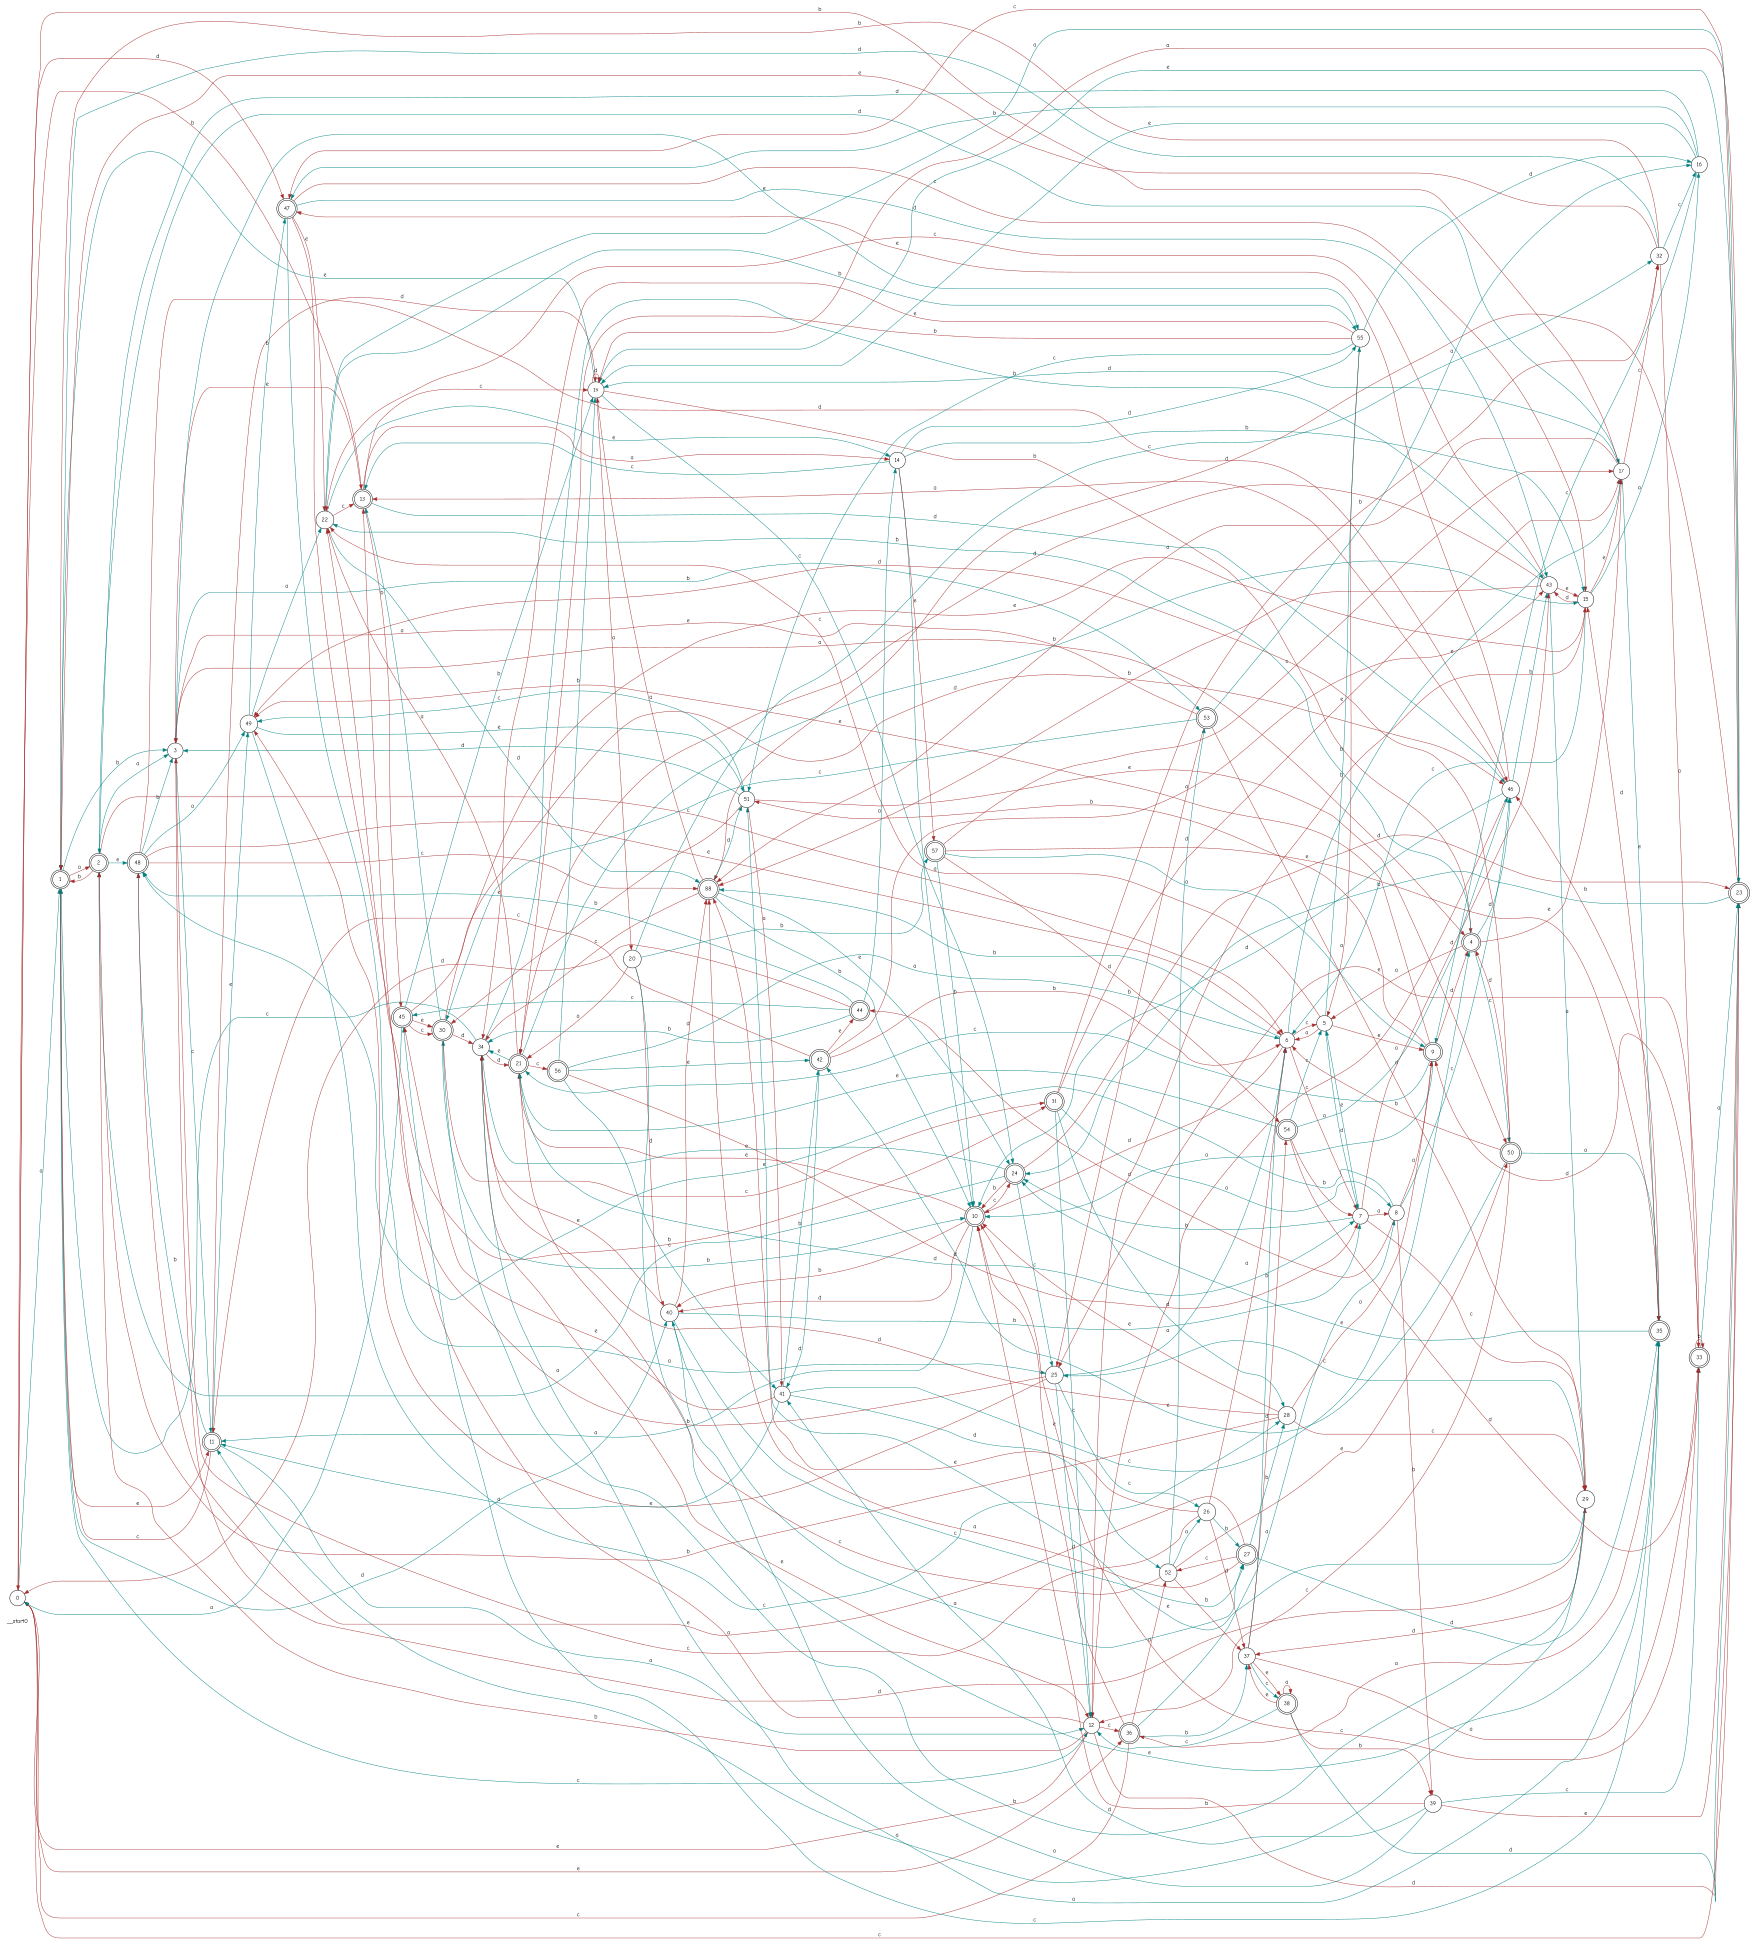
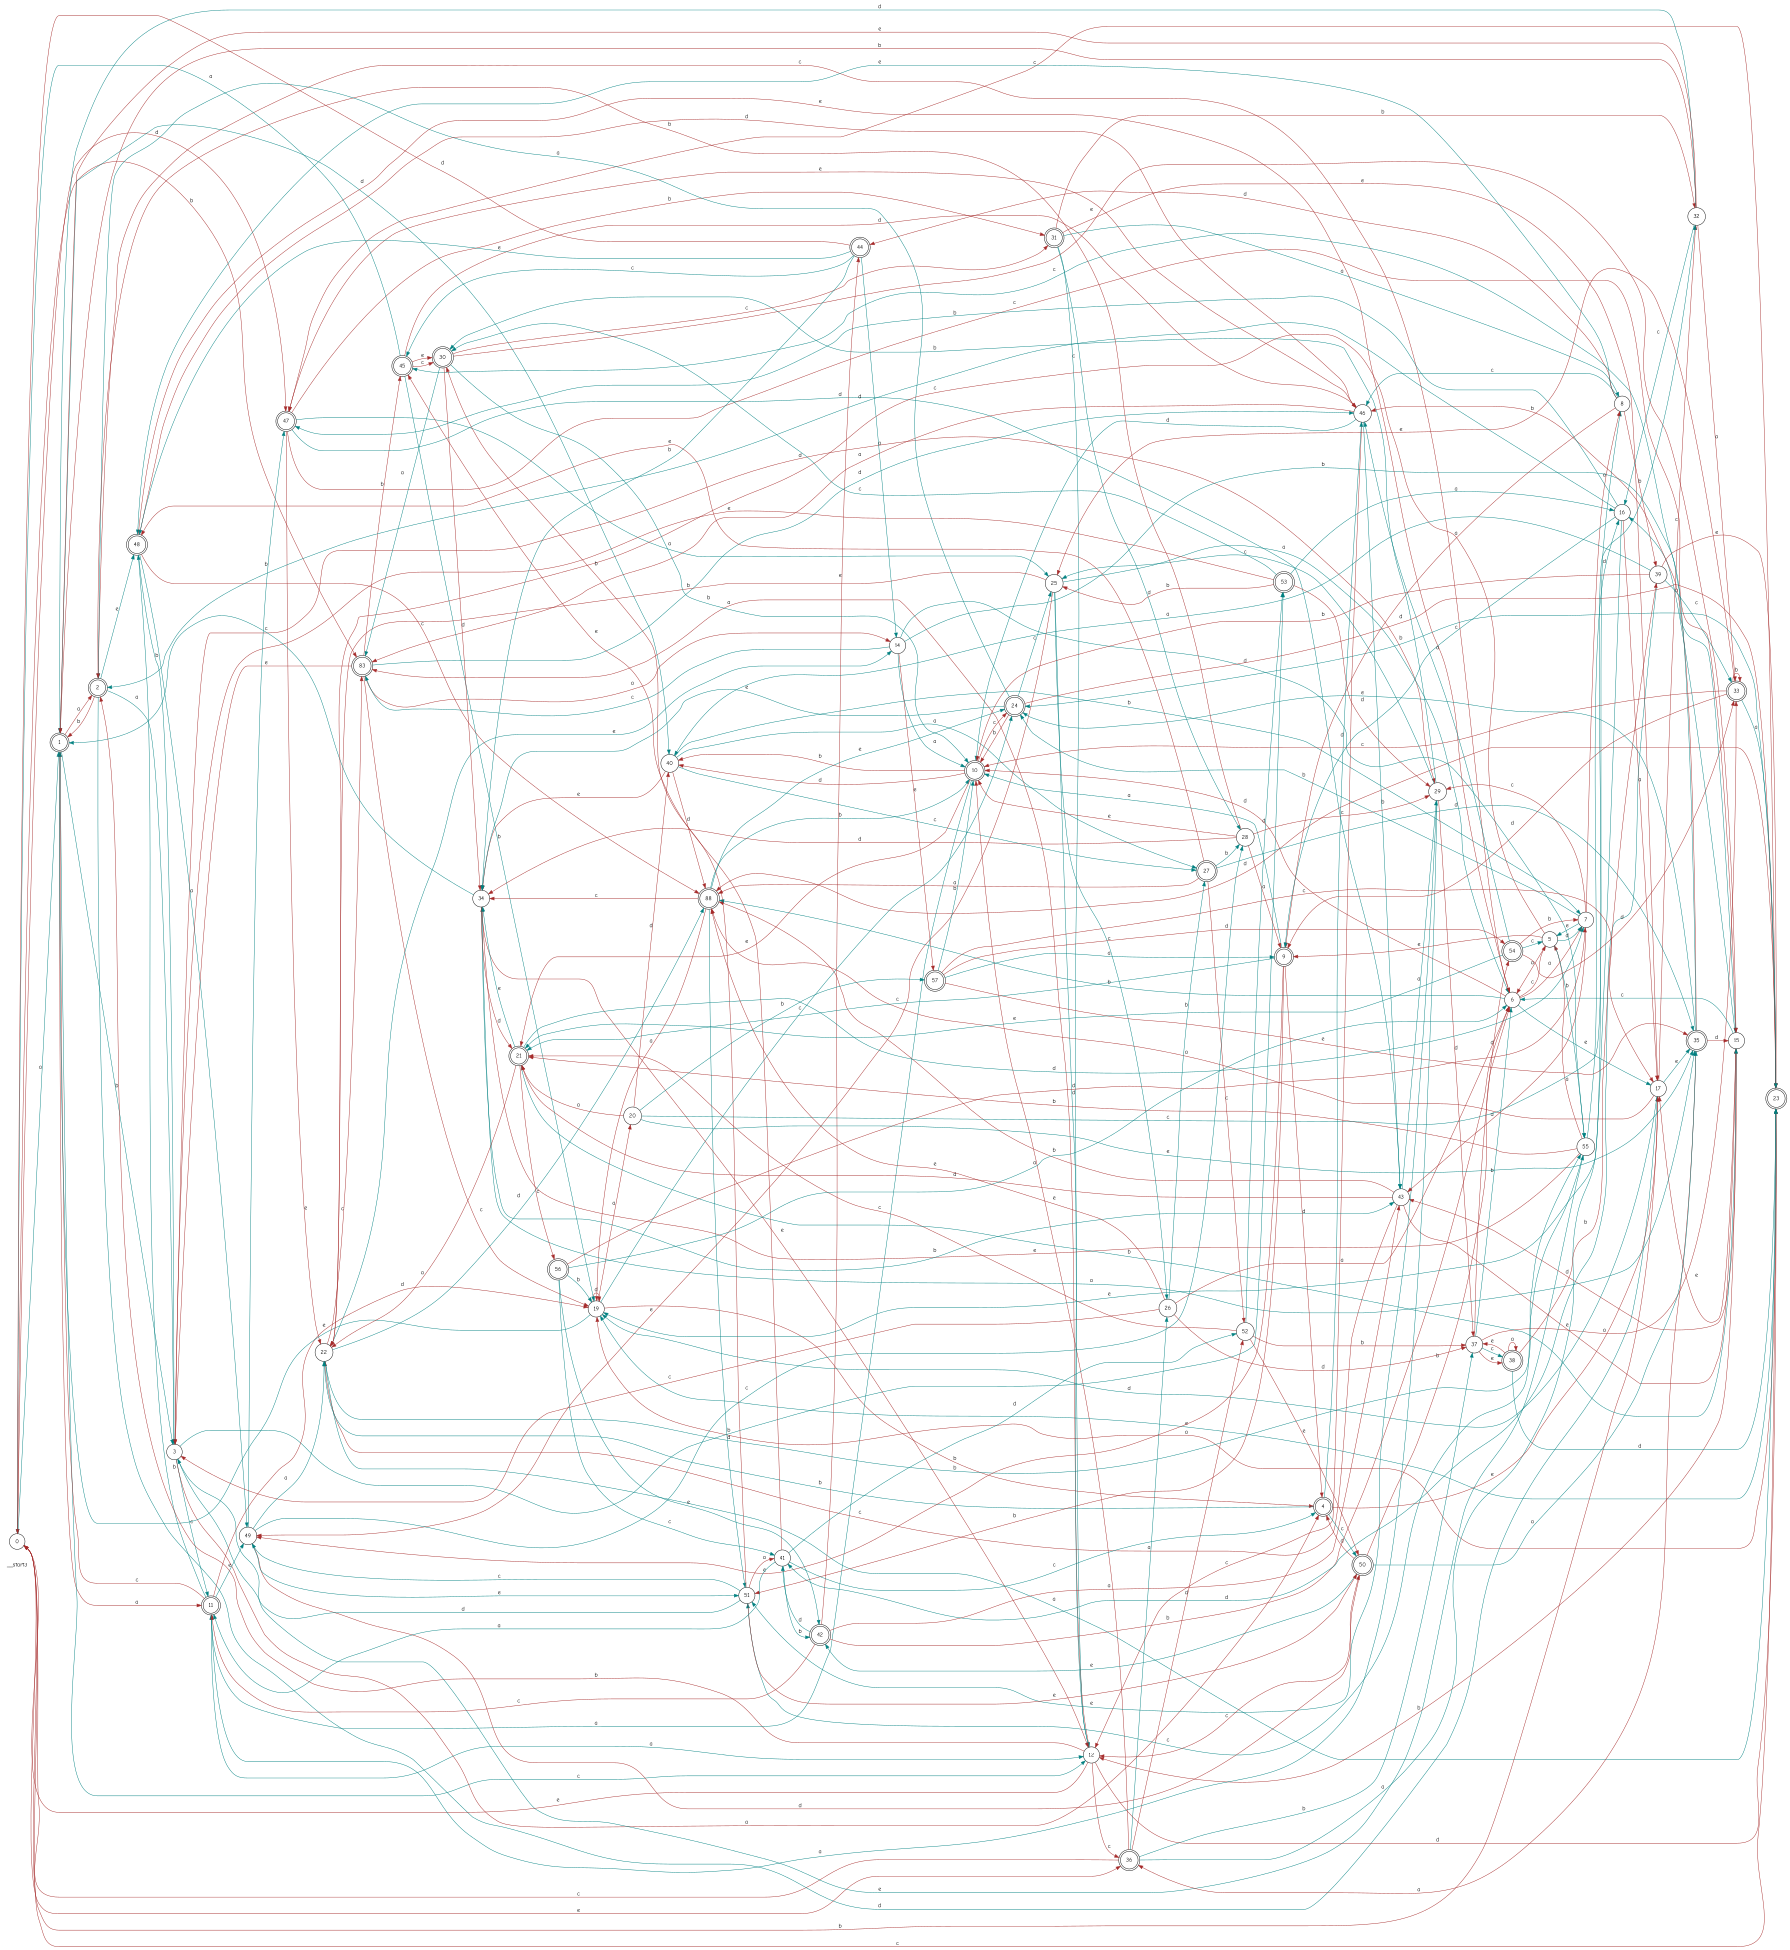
(363, 499) -> (362, 666)
(1051, 579) -> (805, 1809)
none -> (1641, 812)
(1397, 978) -> none
(138, 1503) -> (137, 1602)
(1184, 1543) -> (1148, 1586)
(18, 1622) -> (17, 1565)
(1195, 1744) -> none
